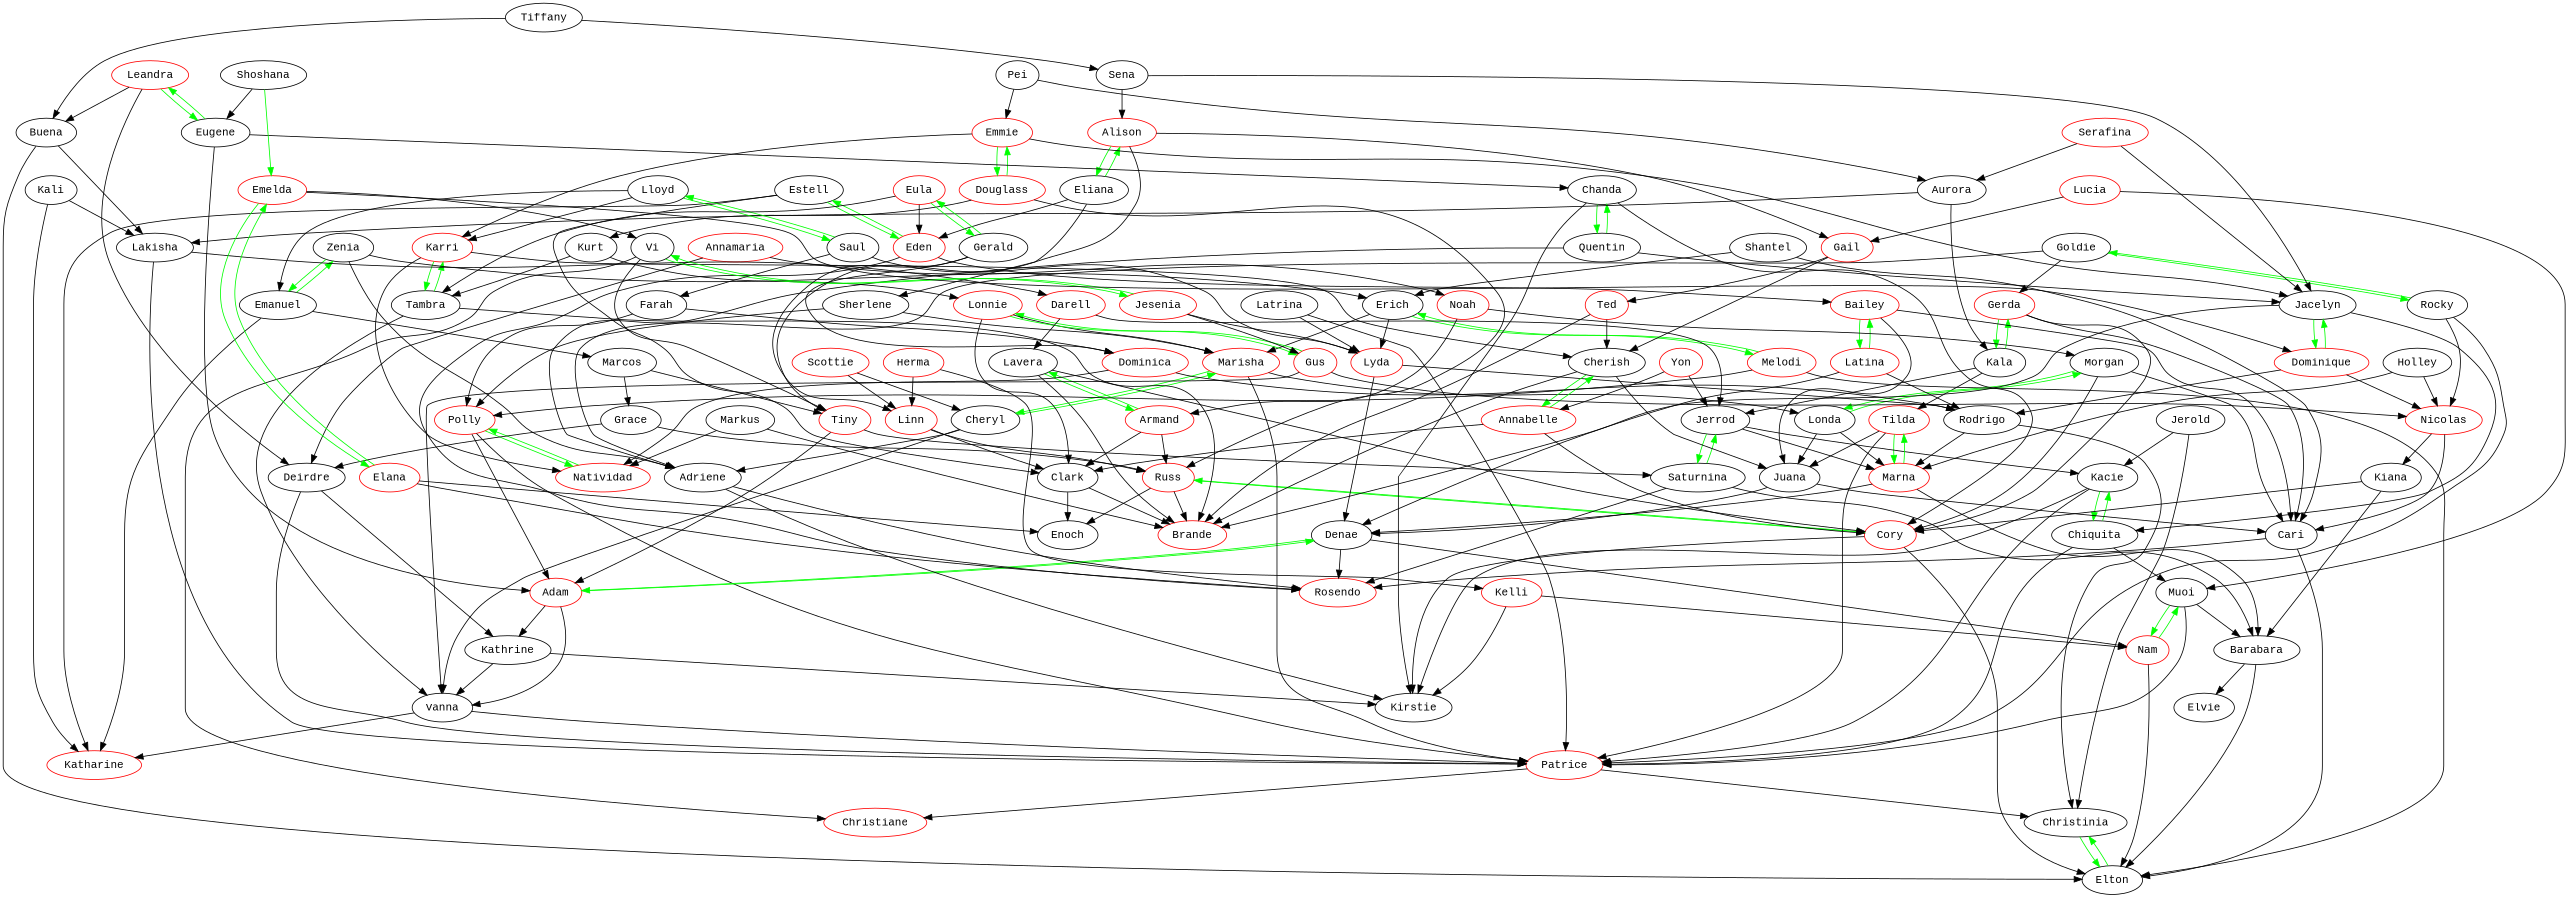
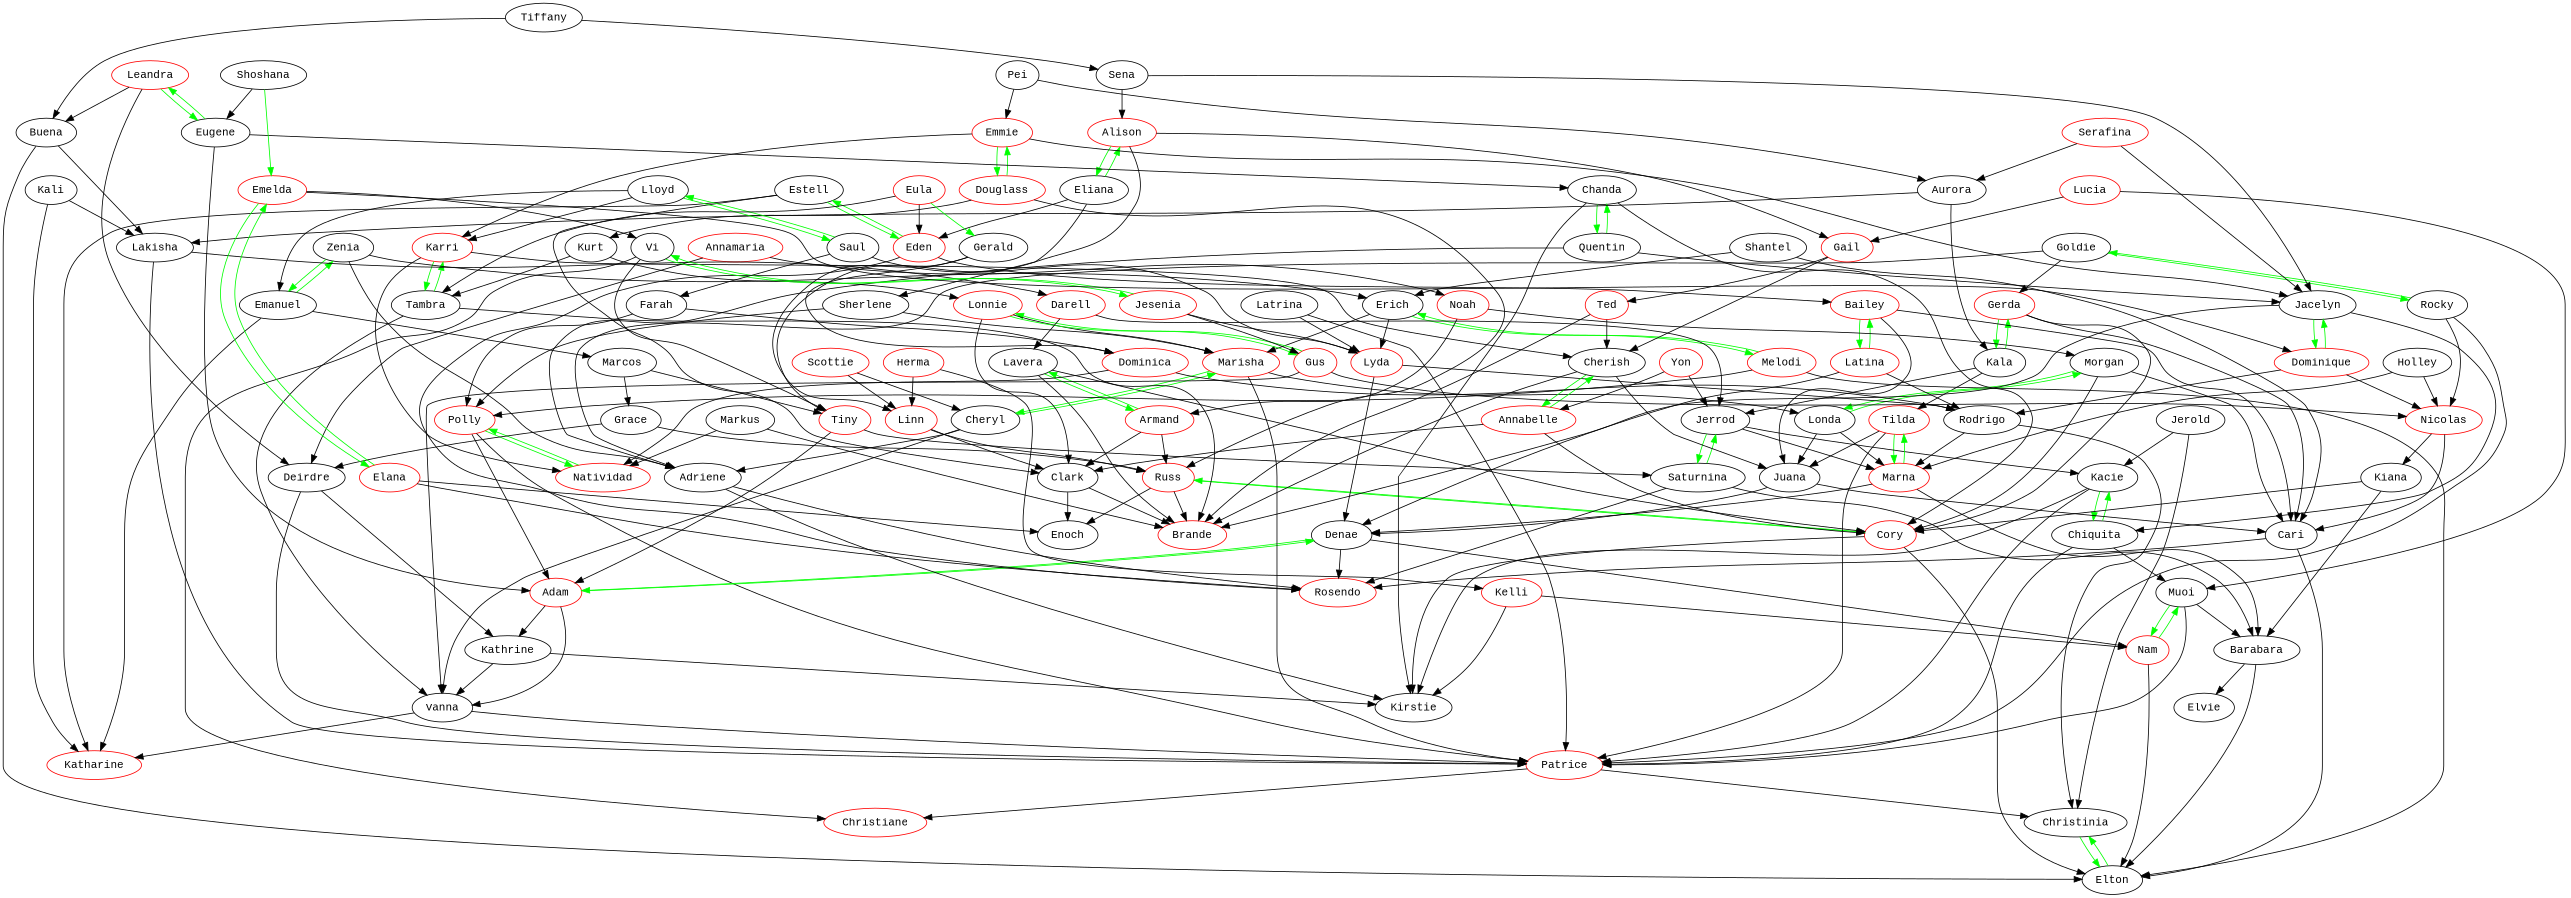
(963, 219) -> none
